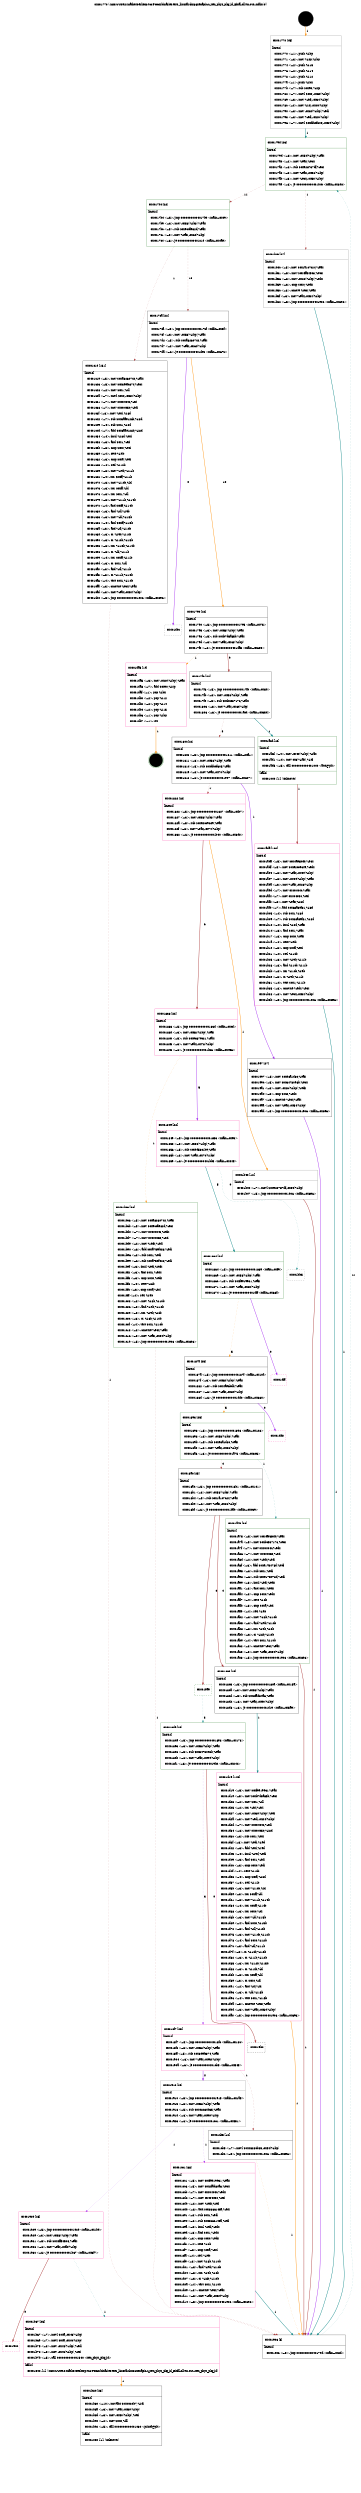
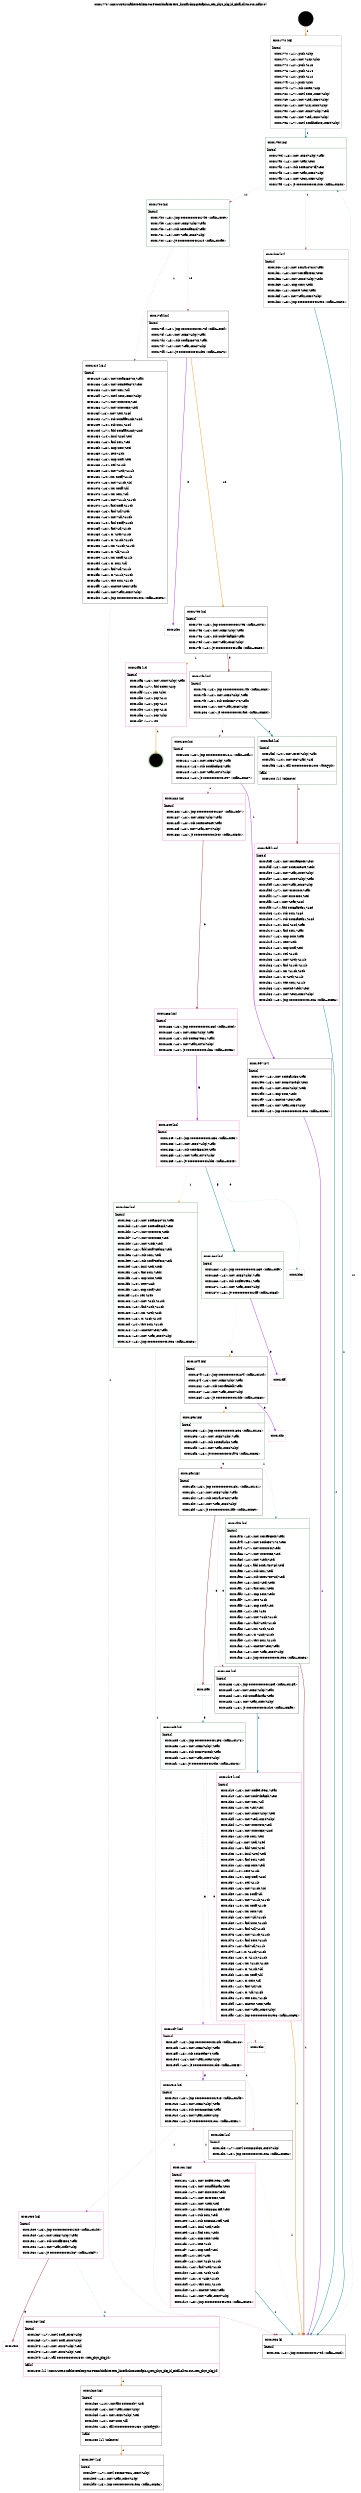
(151, 1125) -> (185, 1184)
(275, 1185) -> none
(217, 1590) -> (217, 1591)
(208, 1922) -> (208, 1922)
none -> (121, 2473)
